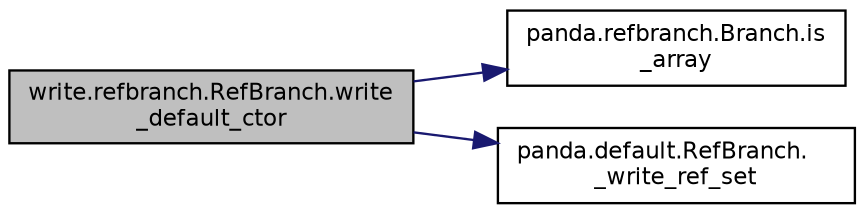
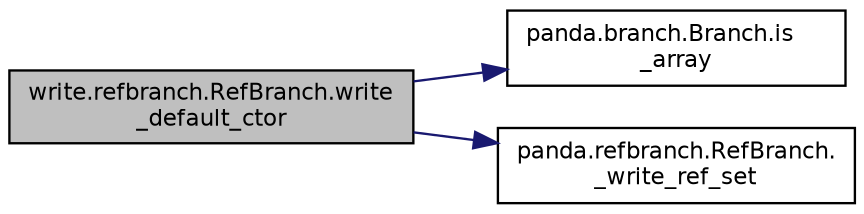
(676, 48) -> (676, 48)
(676, 166) -> (676, 166)
